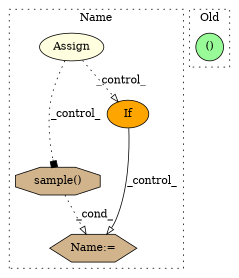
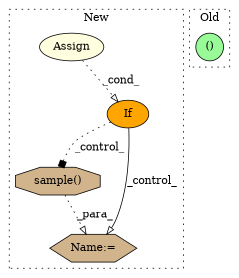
(96, 18) -> (96, 18)
(121, 81) -> (121, 81)
(50, 109) -> (83, 136)
(95, 215) -> (95, 215)
